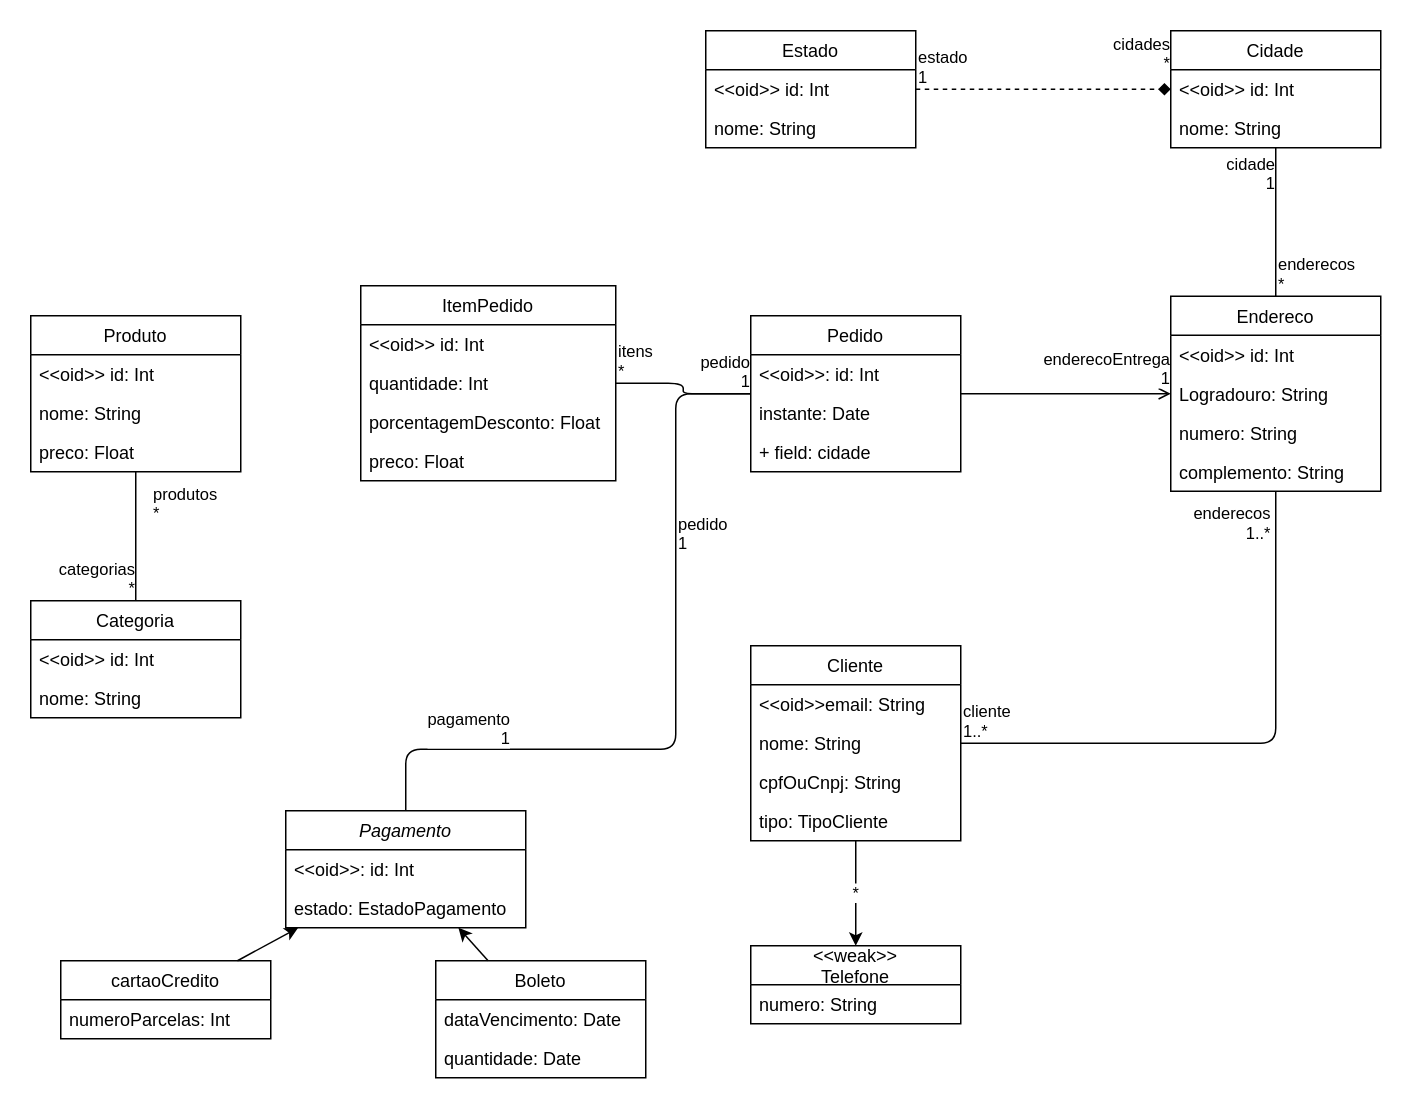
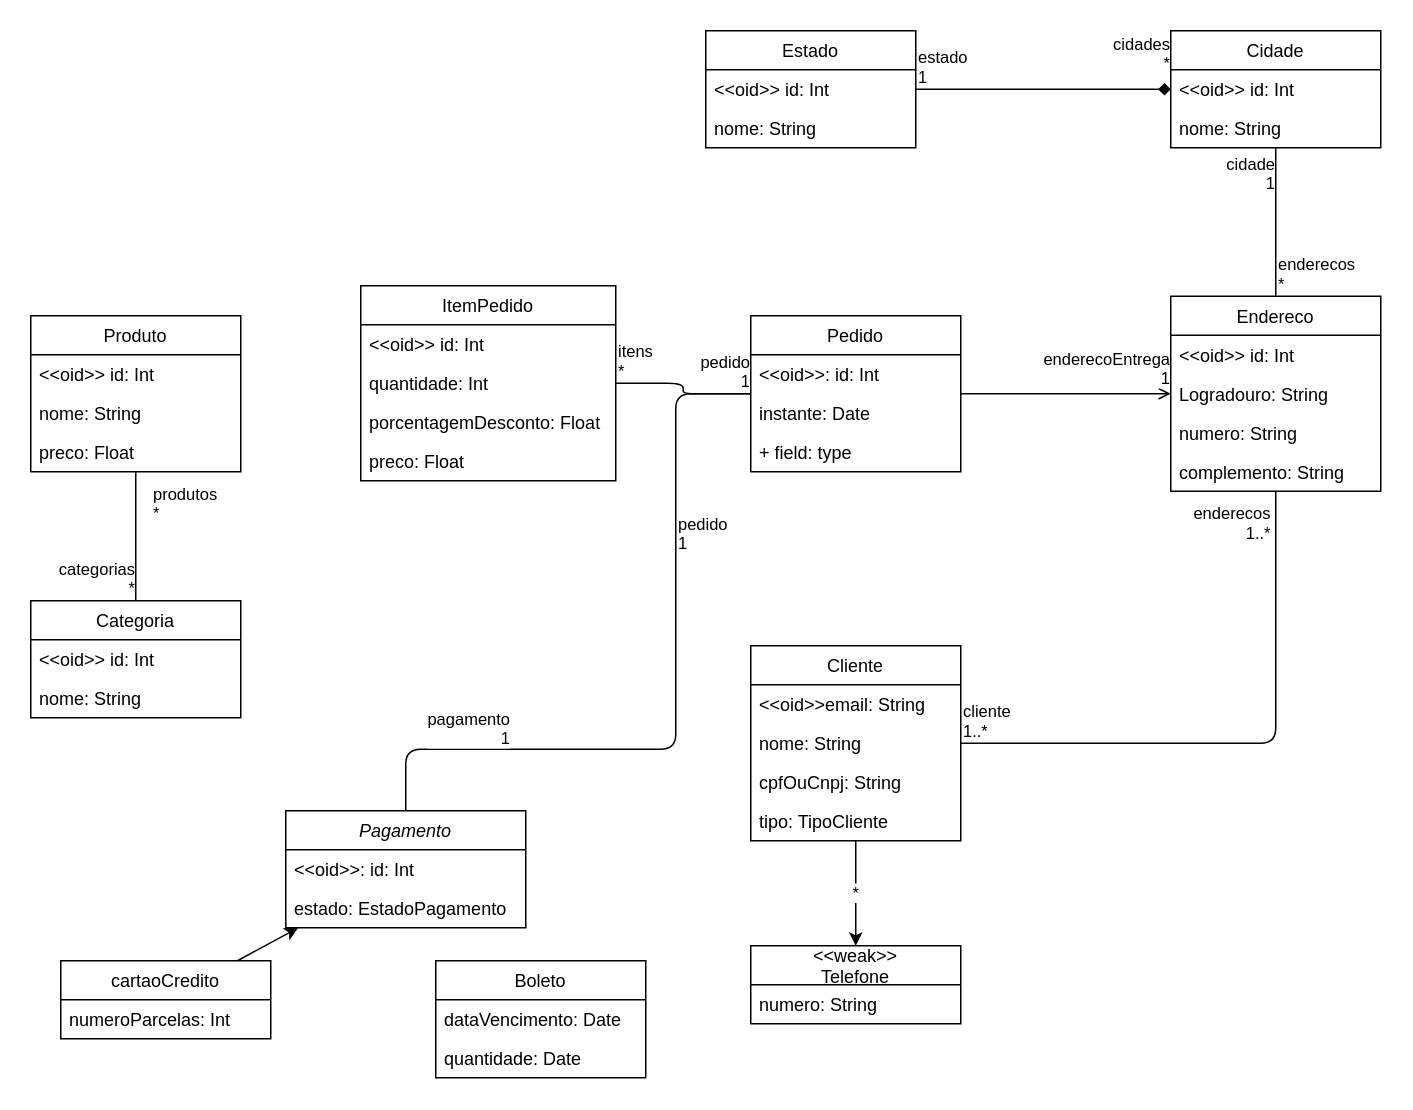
(1038, 89) -> (1038, 89)
(821, 453) -> (813, 453)
(476, 947) -> none
